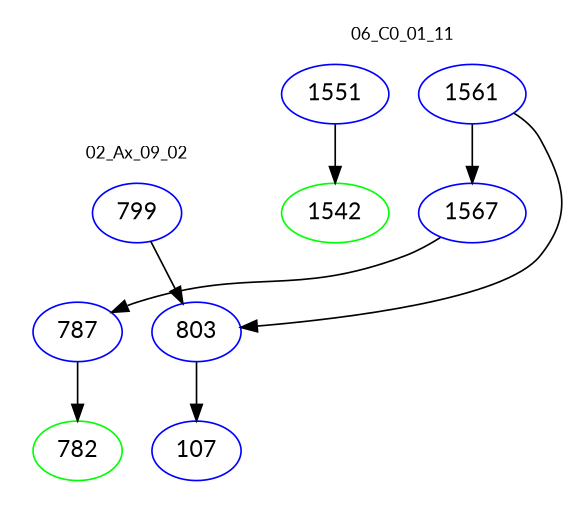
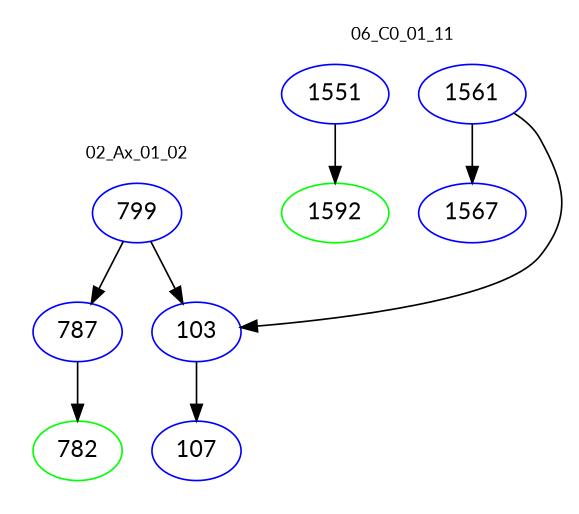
(137, 154) -> (137, 154)
(335, 213) -> (335, 213)
(286, 280) -> (111, 265)
(197, 332) -> (197, 332)
